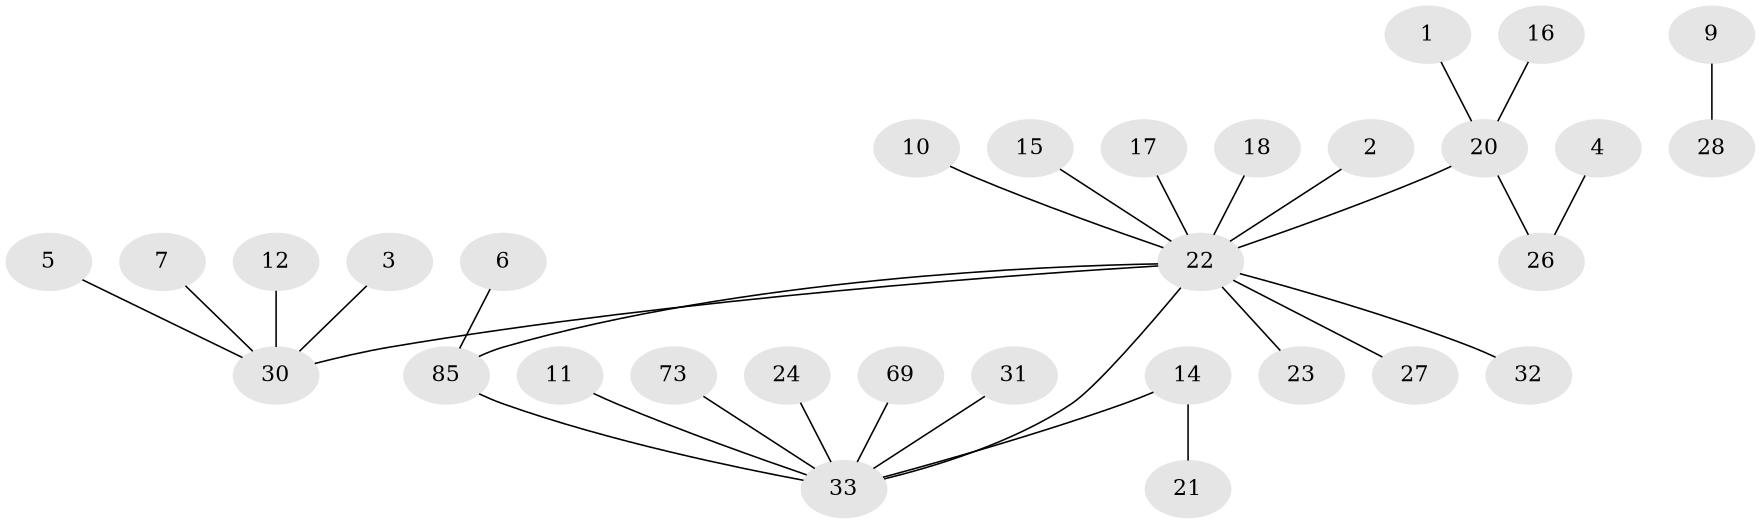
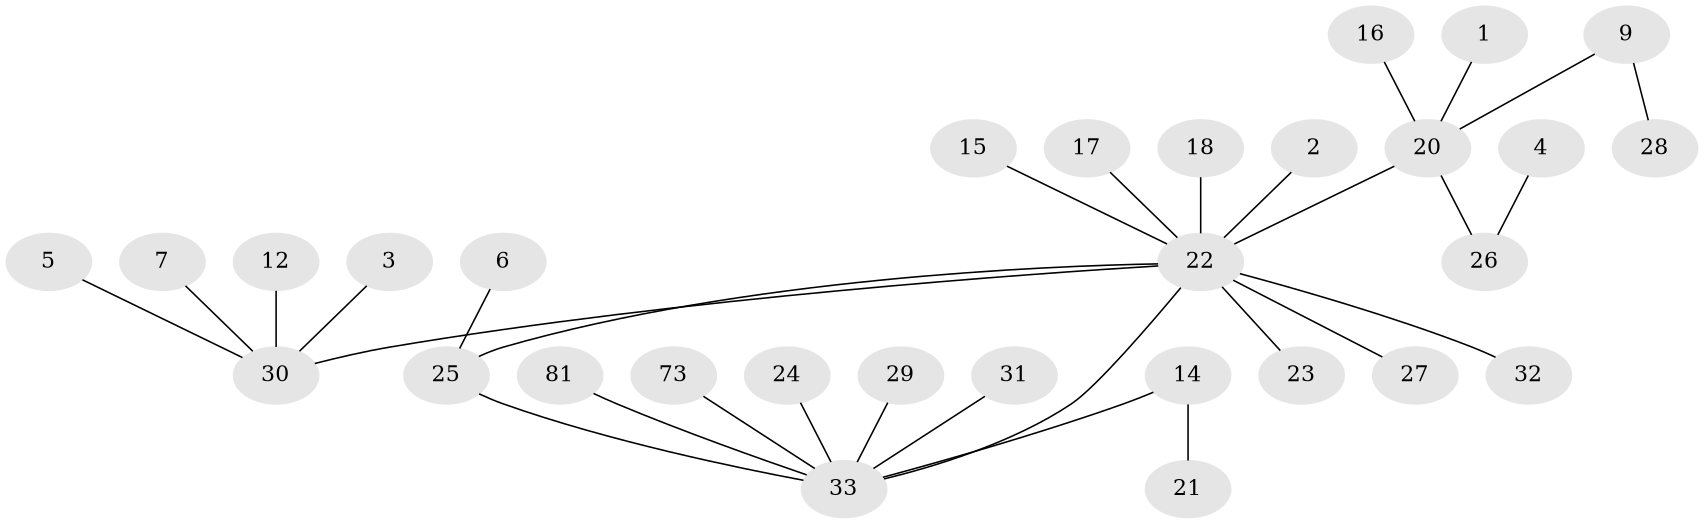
none -> (1527, 92)
(917, 148) -> none
(447, 376) -> (447, 376)
(560, 376) -> (560, 376)
(901, 376) -> (901, 376)
